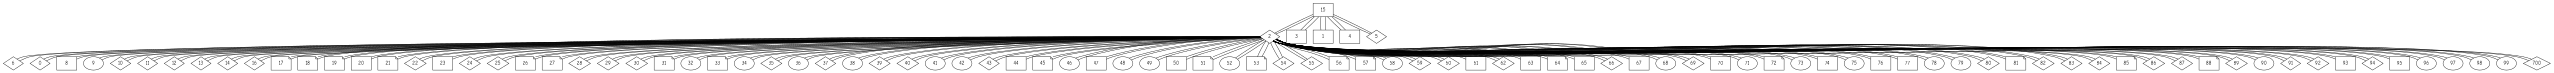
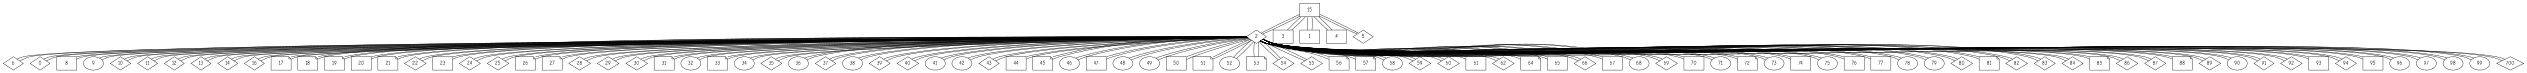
(1531, 63) -> none
